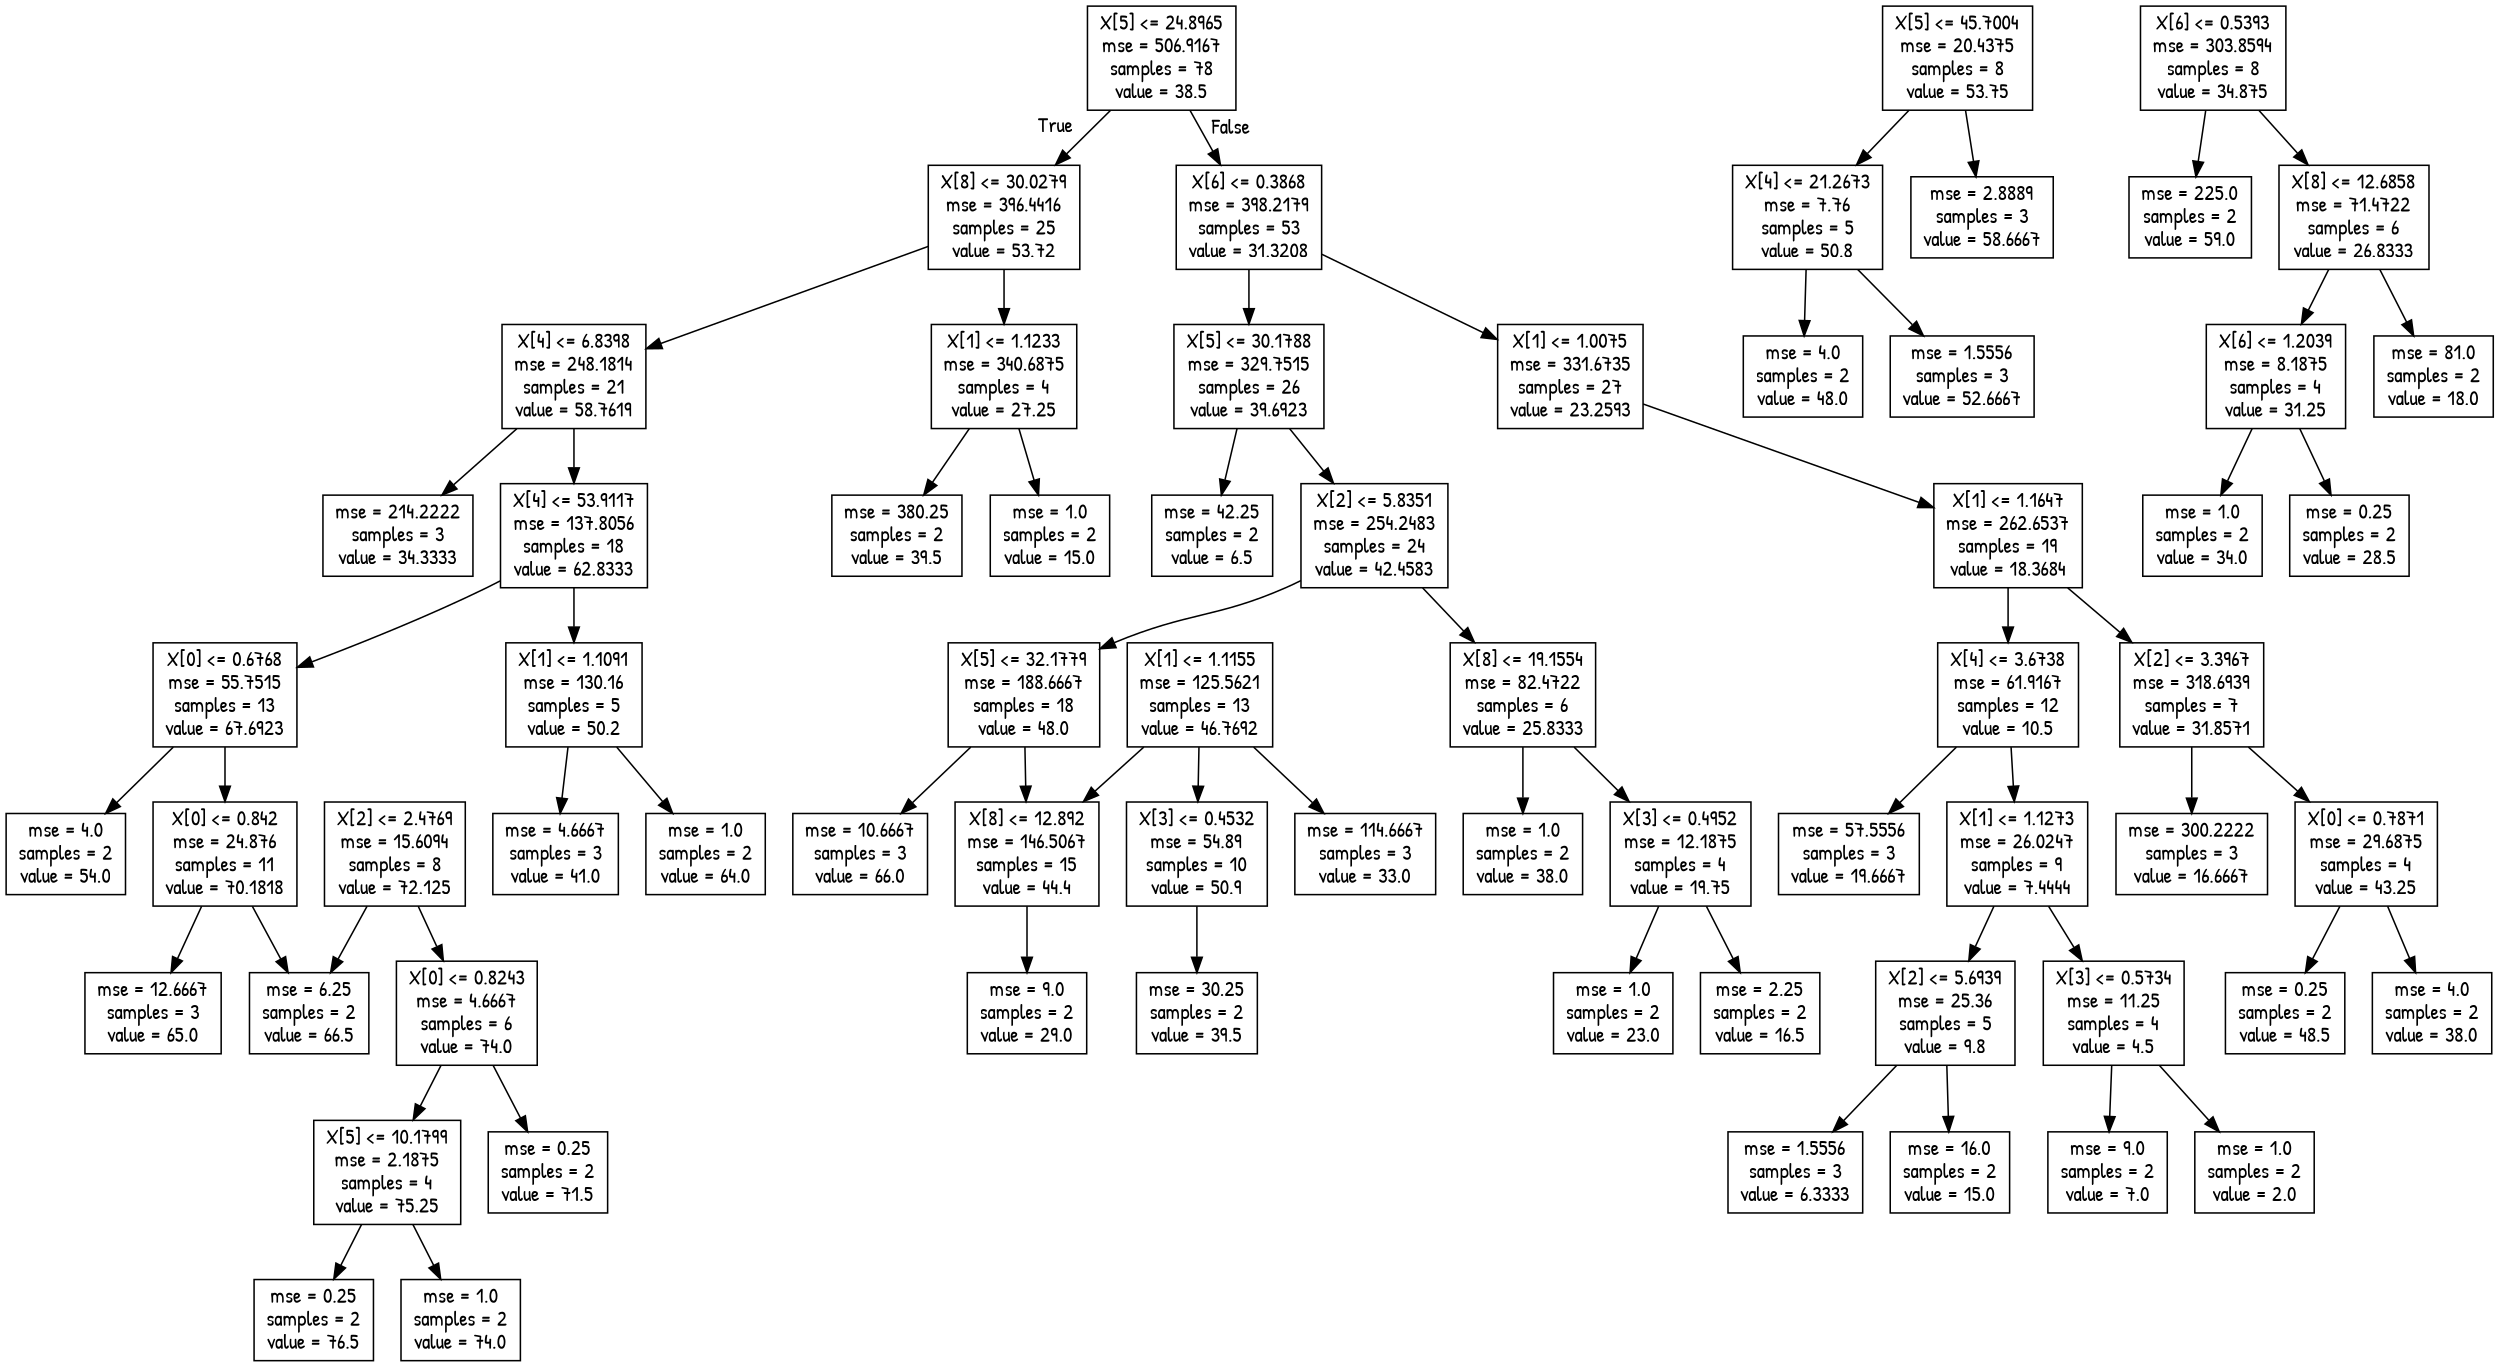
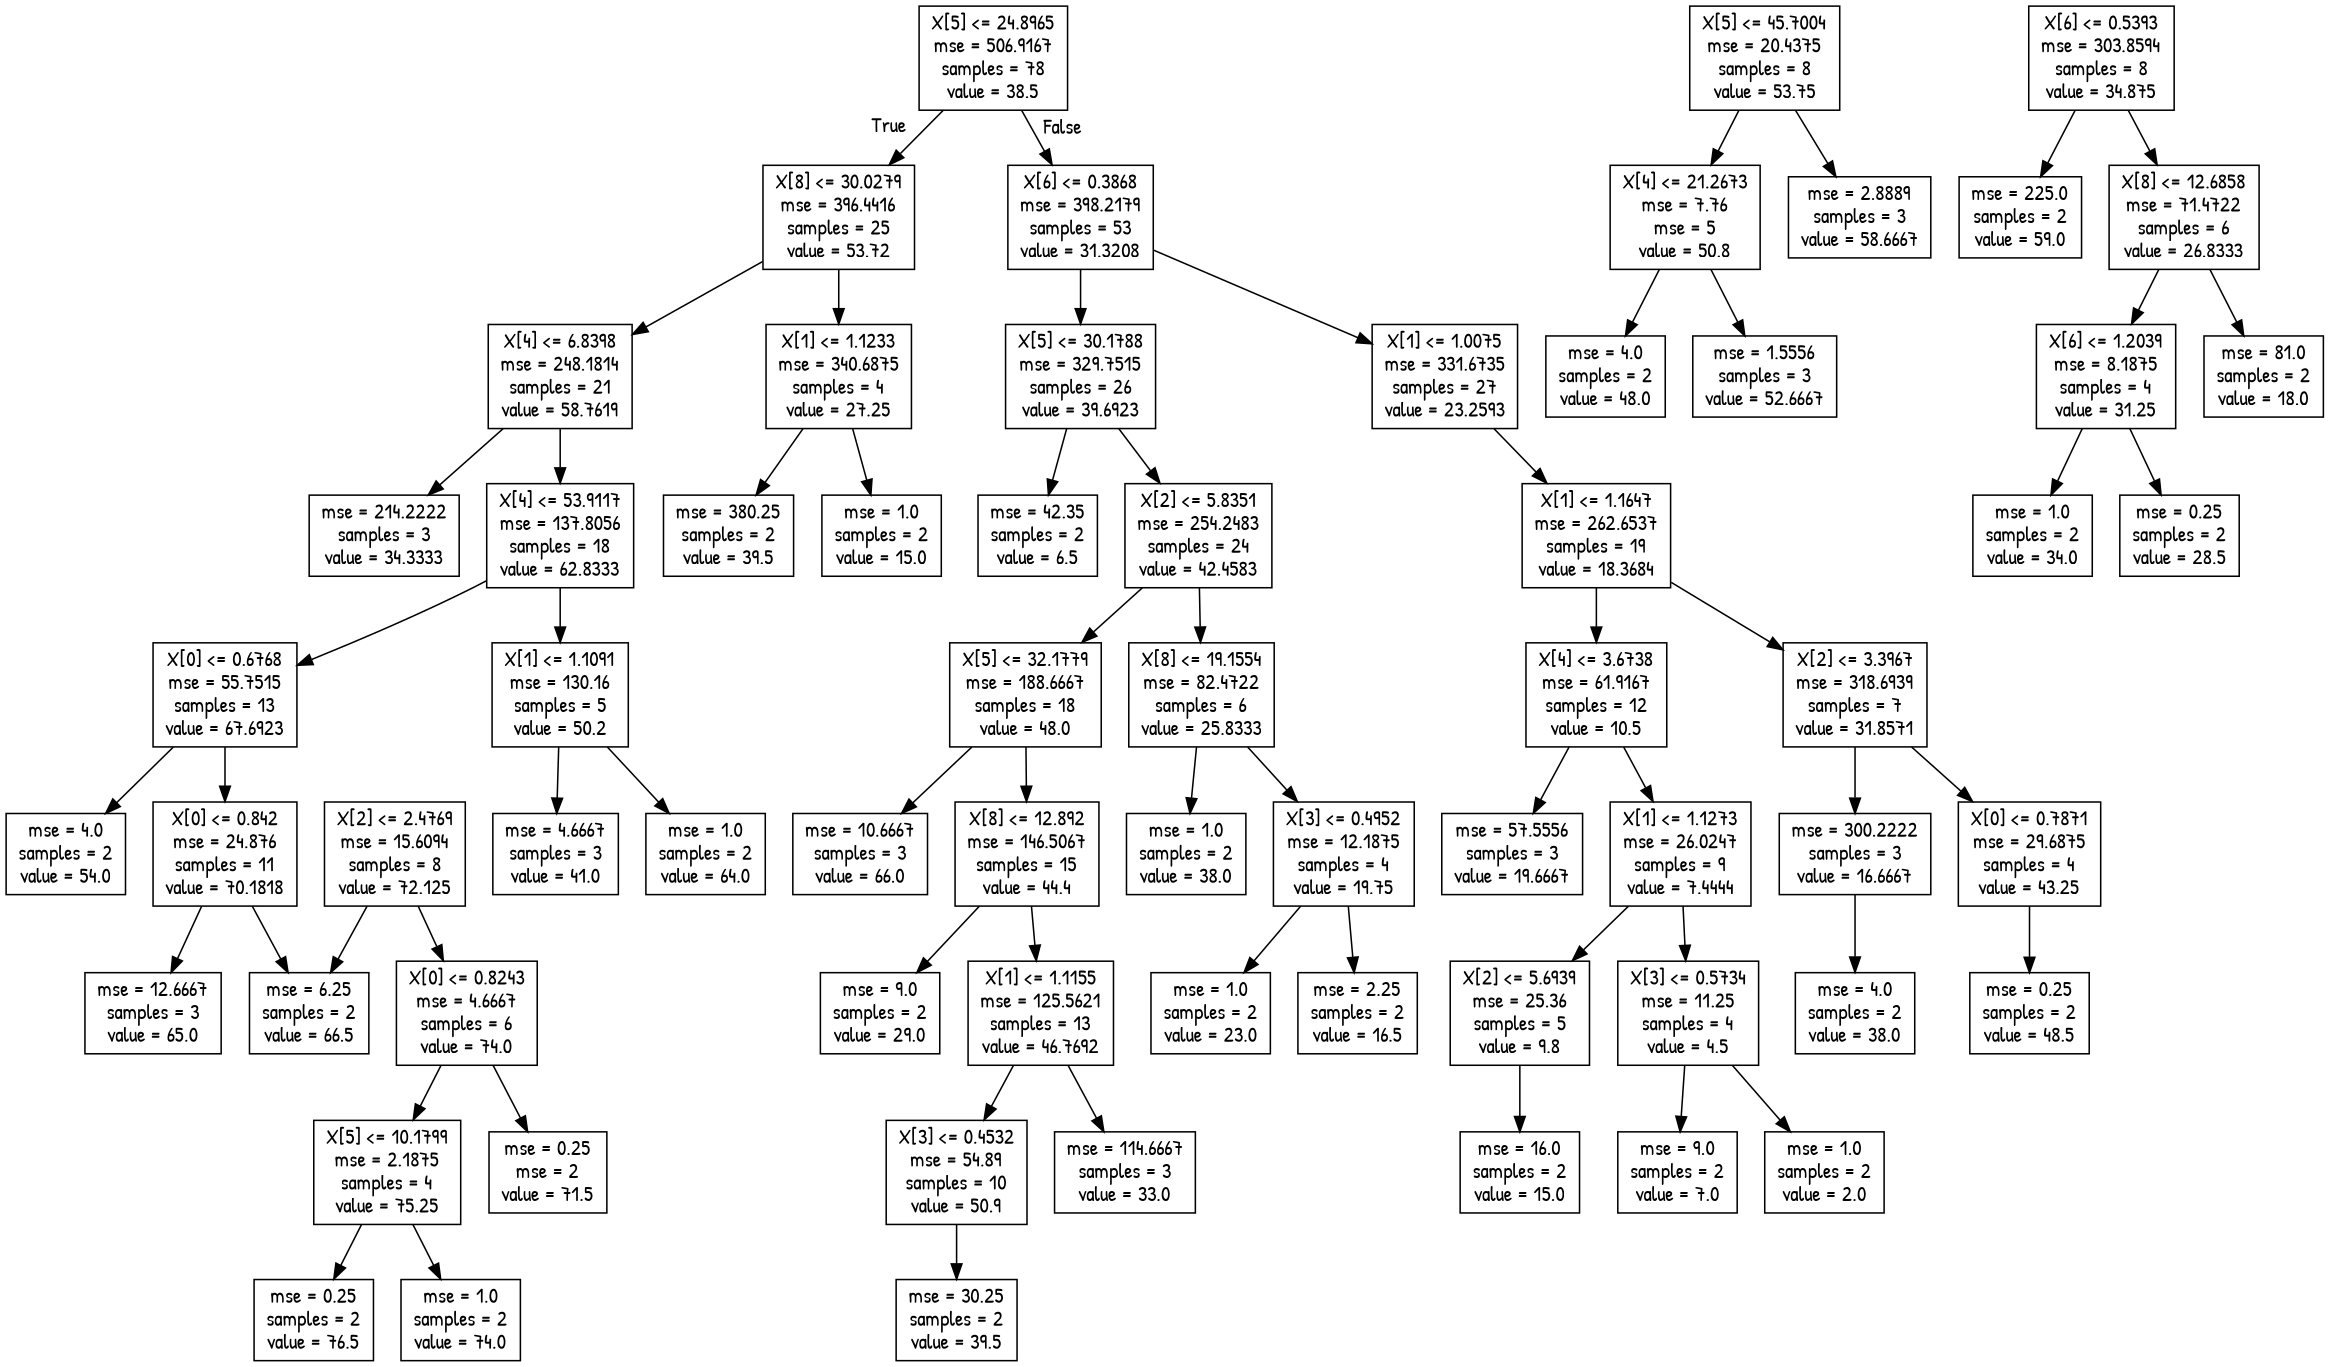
(1808, 217) -> (1685, 217)
(1212, 536) -> (1038, 536)
(1119, 769) -> (1033, 926)
(2399, 932) -> (1855, 926)
(548, 1172) -> (548, 1172)
(1795, 1172) -> none
